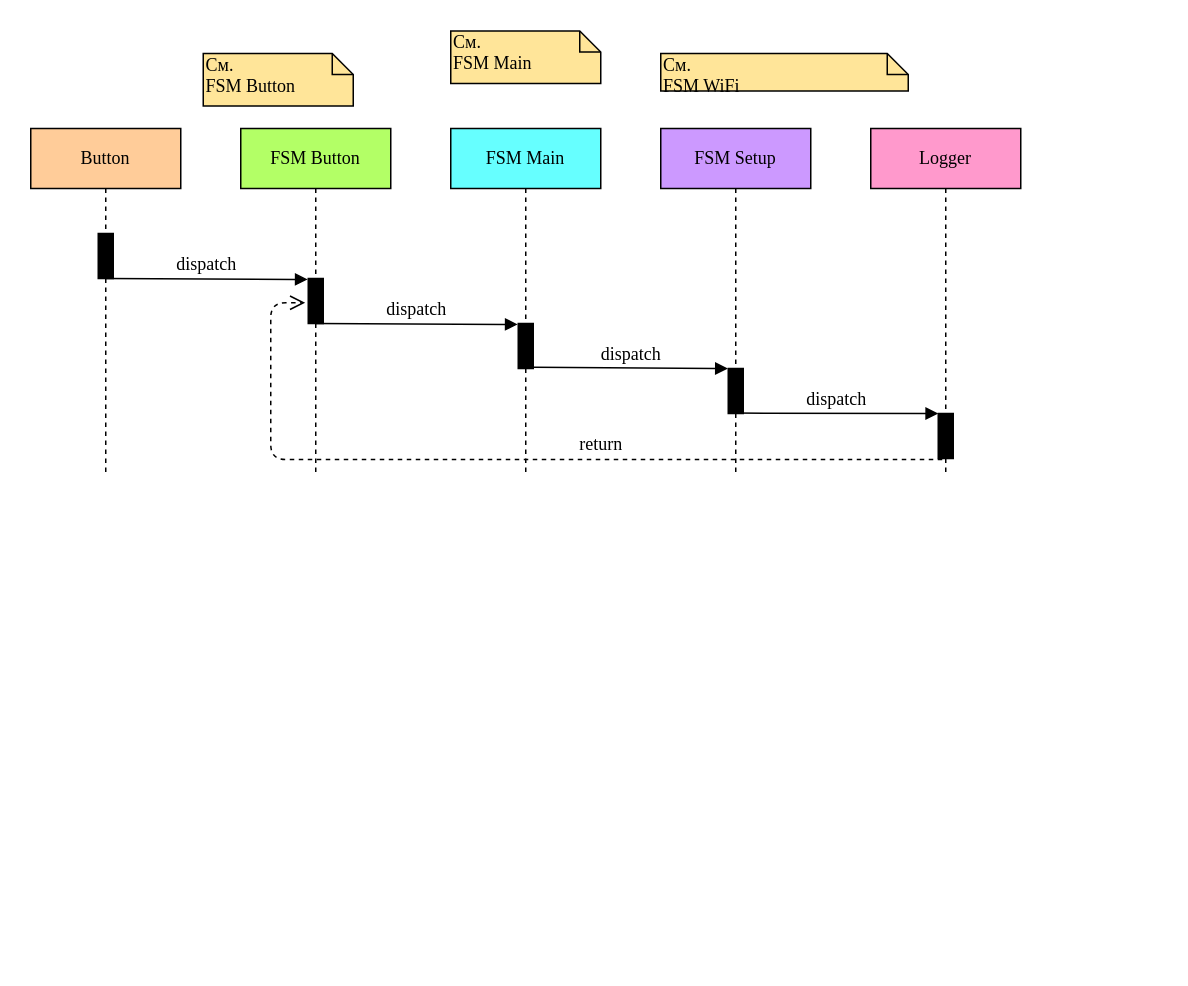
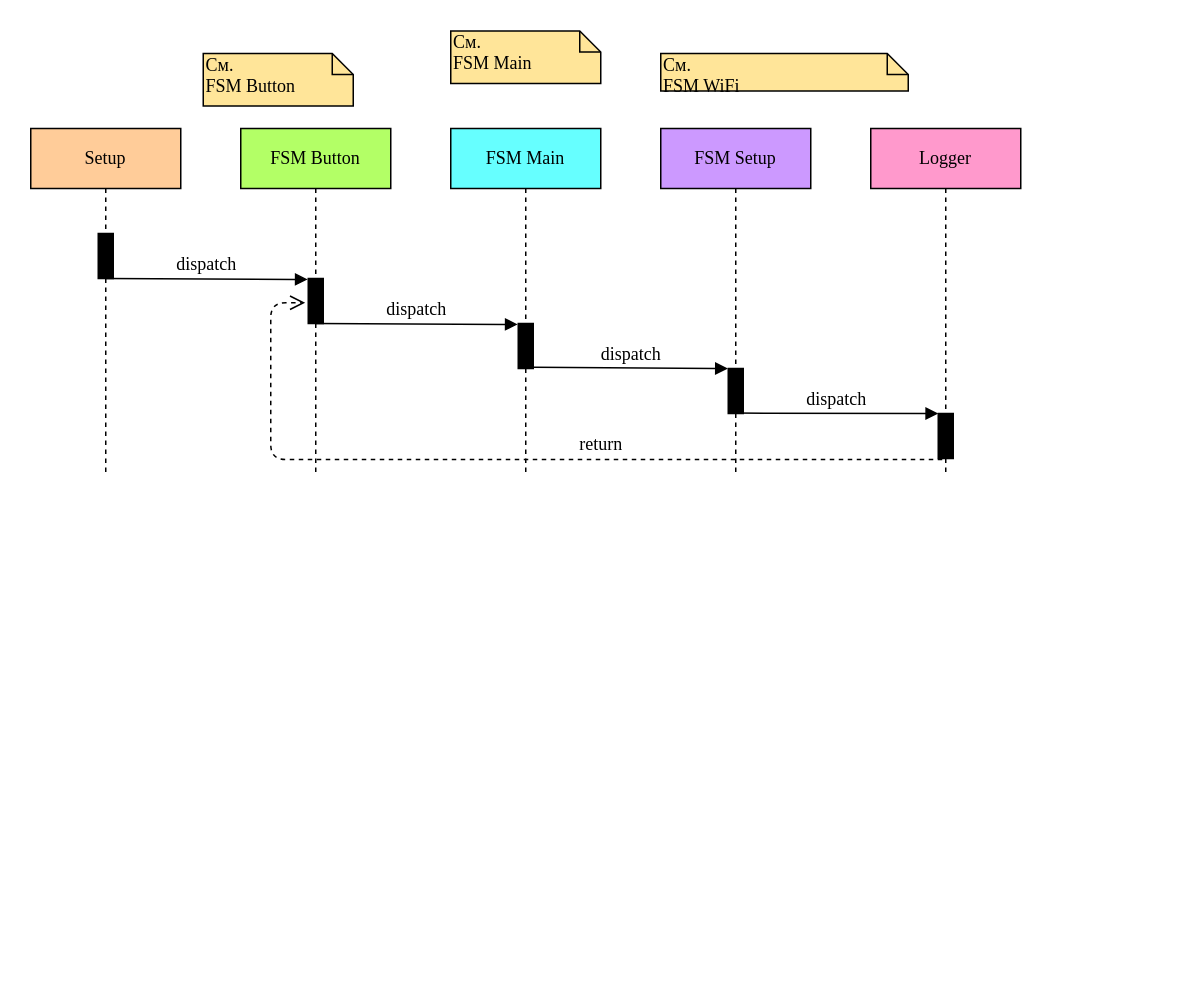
(106, 158) -> (106, 158)
